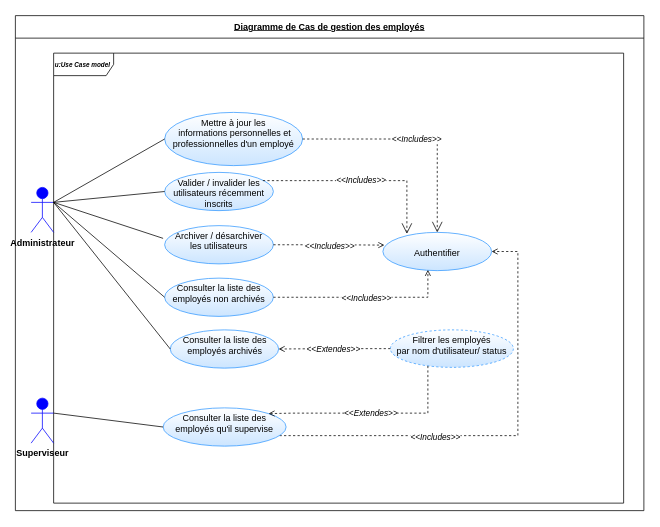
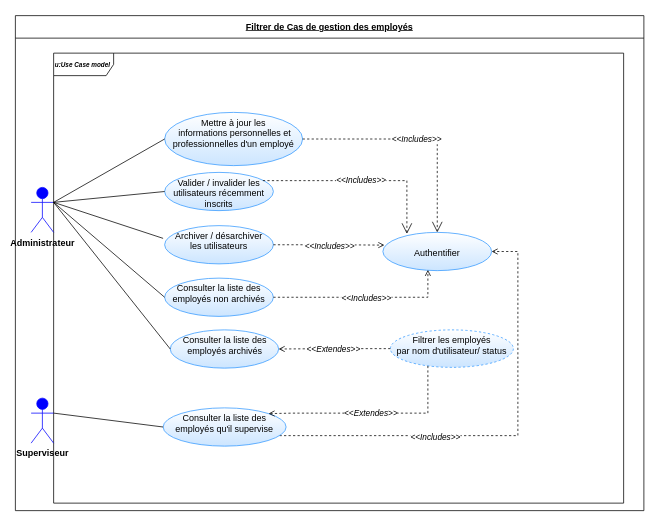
(330, 27) -> (330, 27)
